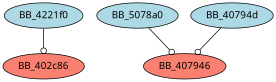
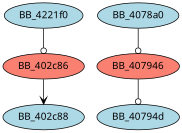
(137, 16) -> (138, 16)
(210, 39) -> (138, 89)
none -> (44, 117)
